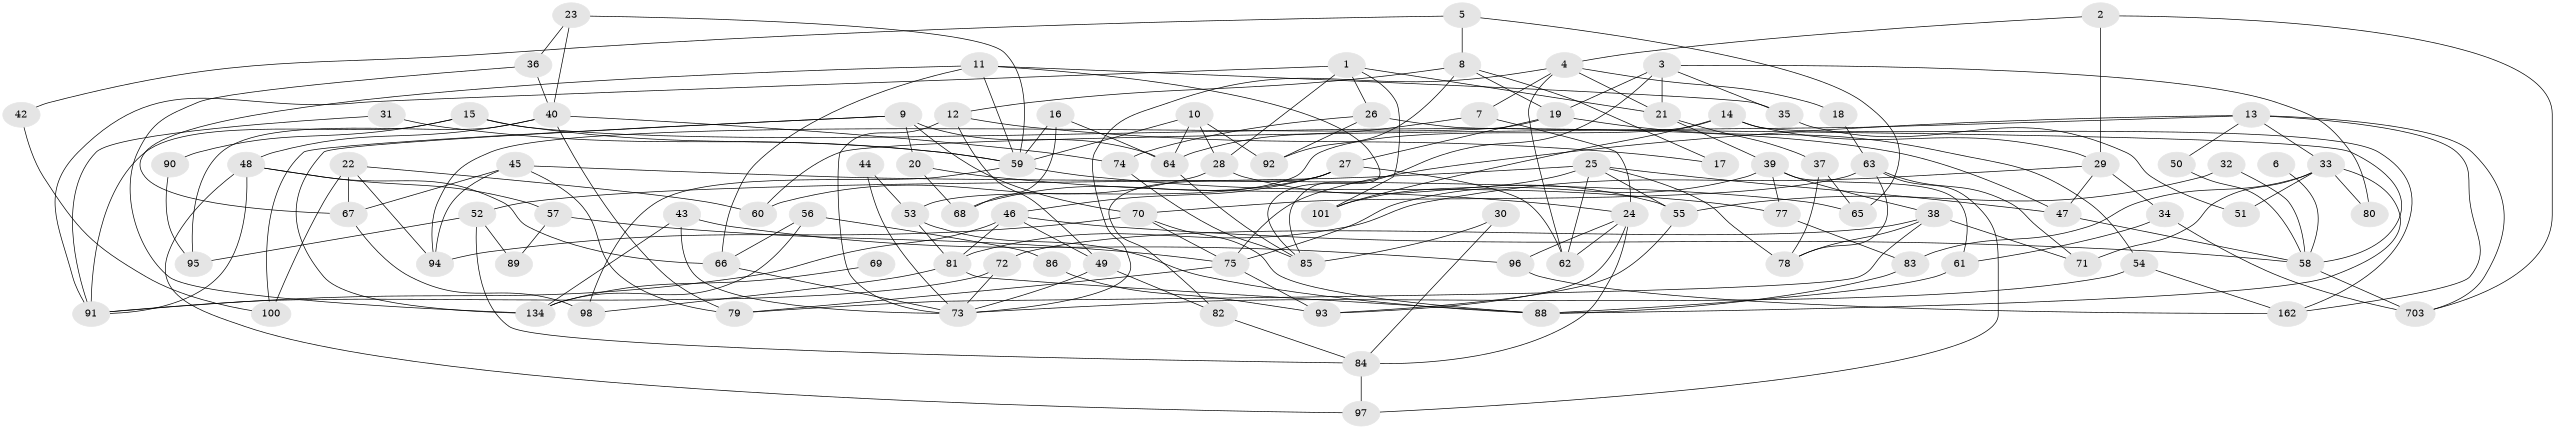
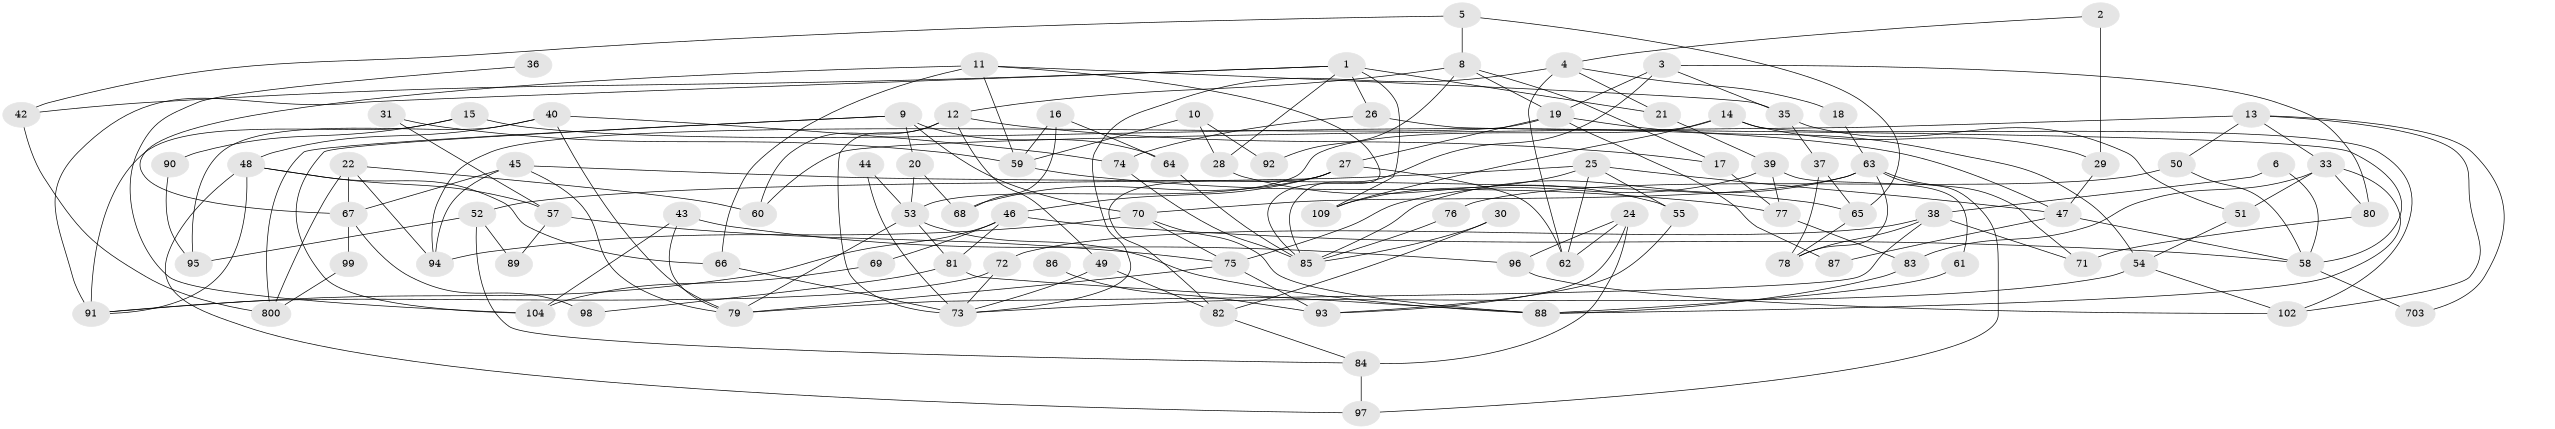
(571, 15) -> none
(2478, 55) -> none
none -> (684, 84)
(543, 90) -> none
(1662, 90) -> none
(1479, 115) -> none
(153, 137) -> (473, 167)
(1697, 139) -> none
(1182, 140) -> none
(1320, 140) -> none
(1758, 141) -> (1807, 146)
(743, 142) -> none
(2226, 165) -> none
(766, 181) -> none
none -> (1582, 182)
(1576, 183) -> none
none -> (1751, 189)
(989, 190) -> (800, 147)
(1272, 191) -> (913, 190)
(1850, 193) -> (2108, 194)
(2204, 213) -> (2224, 233)
(808, 214) -> none
(1321, 214) -> (1321, 214)
none -> (1451, 214)
(1721, 214) -> (1825, 237)
(2165, 214) -> none
(1046, 234) -> (922, 250)
none -> (2179, 244)
none -> (349, 264)
none -> (822, 264)
none -> (1834, 264)
(1431, 289) -> (1362, 269)
(789, 304) -> (673, 276)
(271, 314) -> (271, 314)
(535, 314) -> (535, 314)
(2287, 314) -> (2287, 314)
